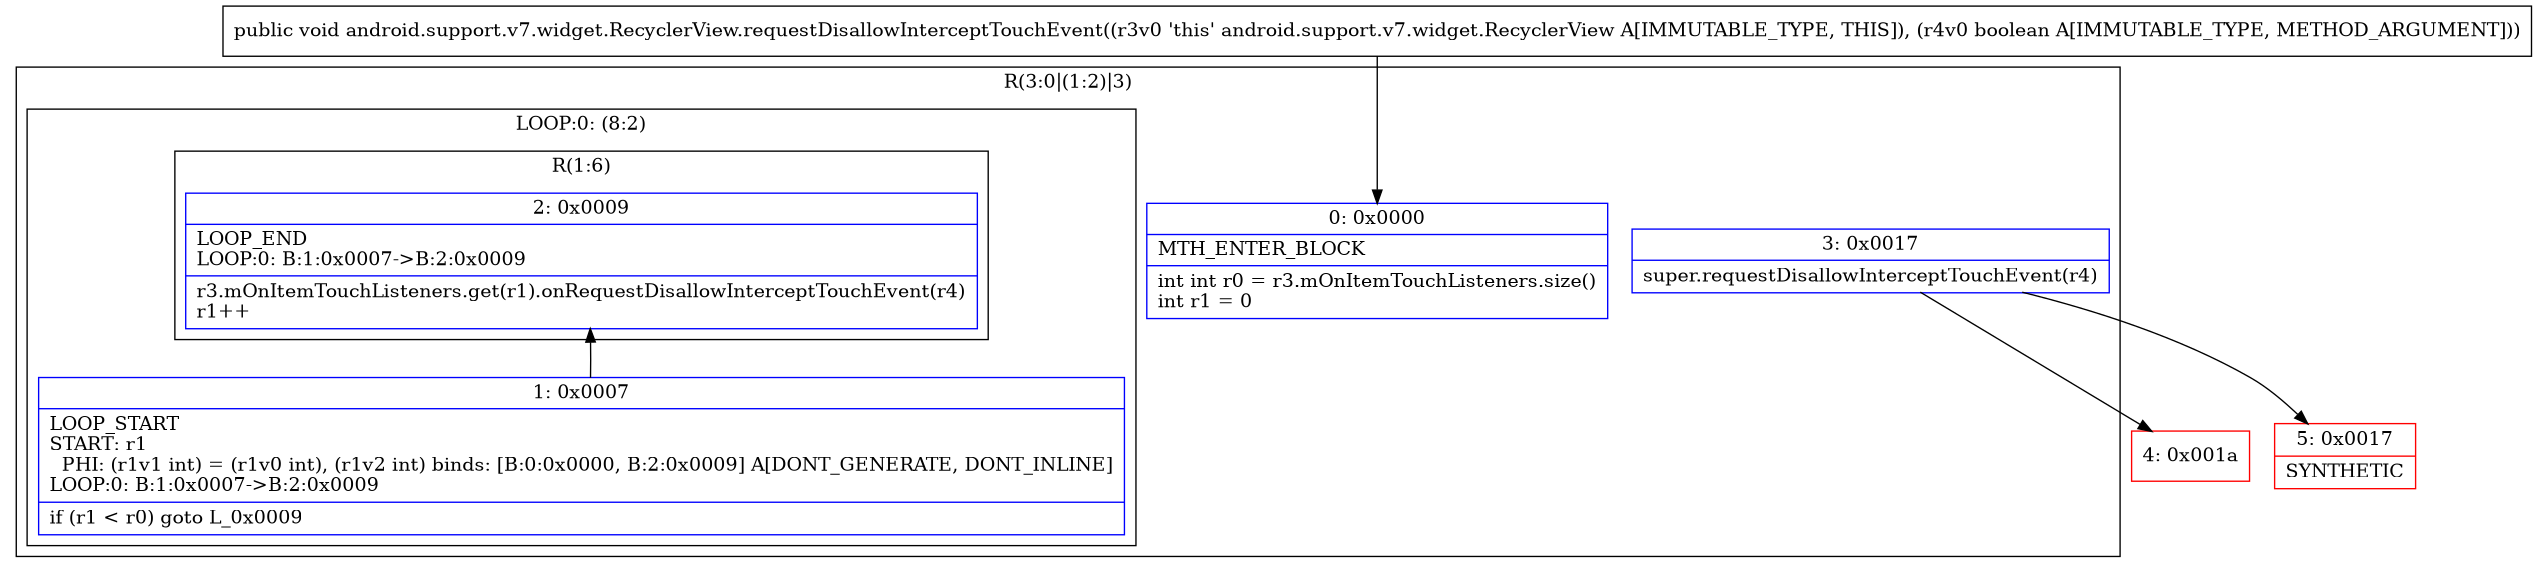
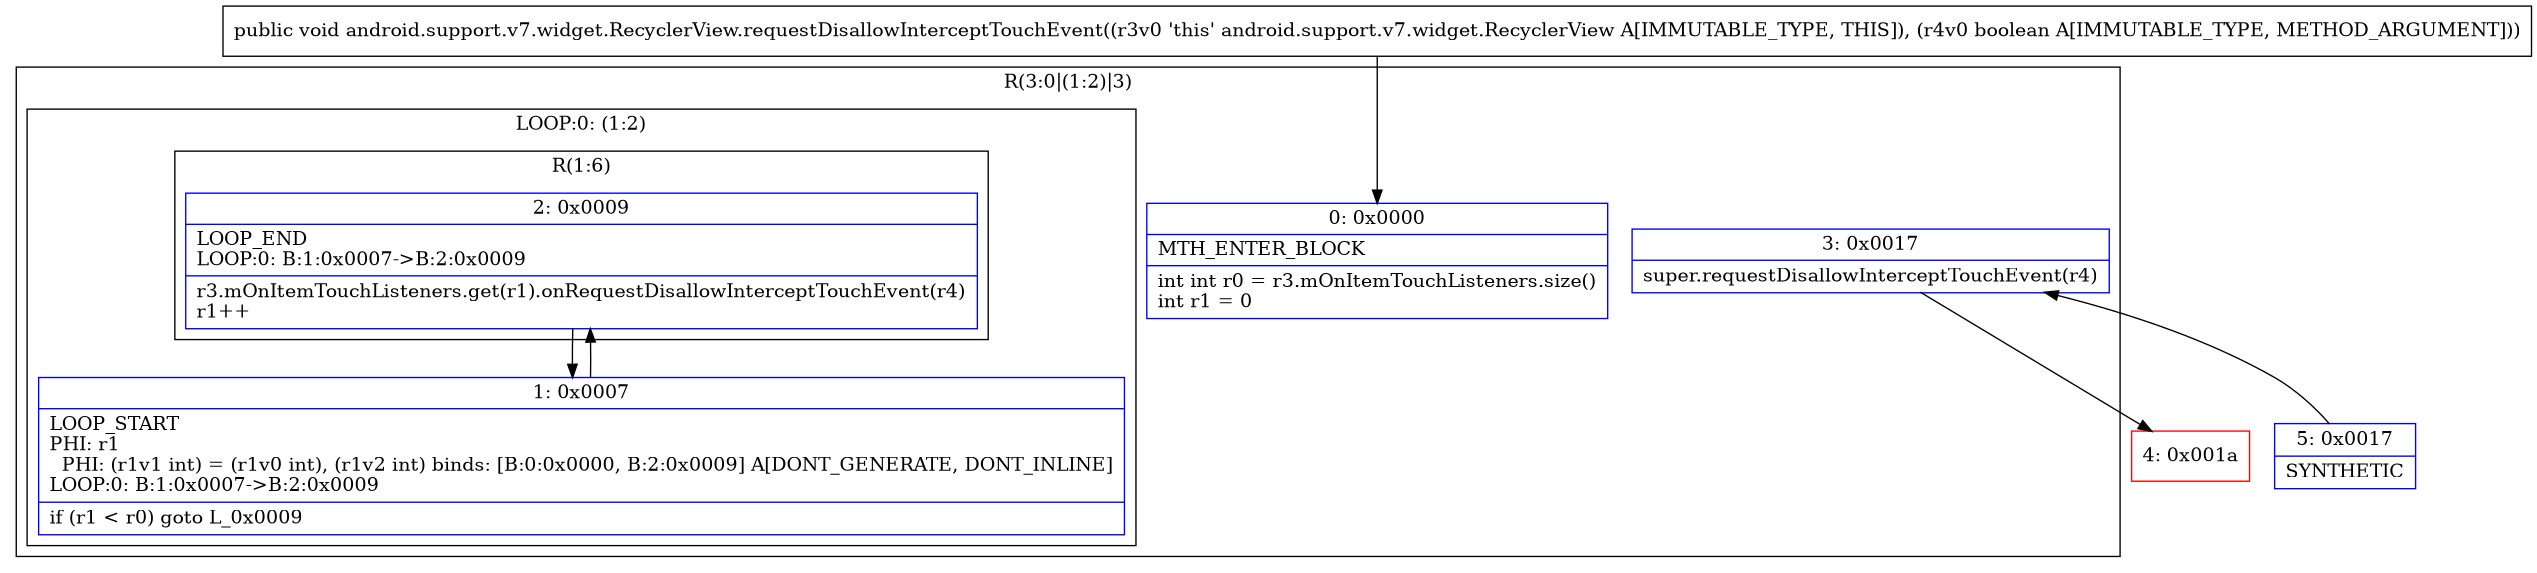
(582, 125) -> (582, 125)
(2167, 338) -> (2202, 343)
none -> (572, 348)
(102, 445) -> (88, 445)
(2345, 456) -> (2345, 456)
